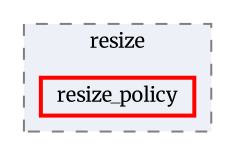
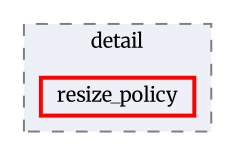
(118, 43) -> (118, 43)
